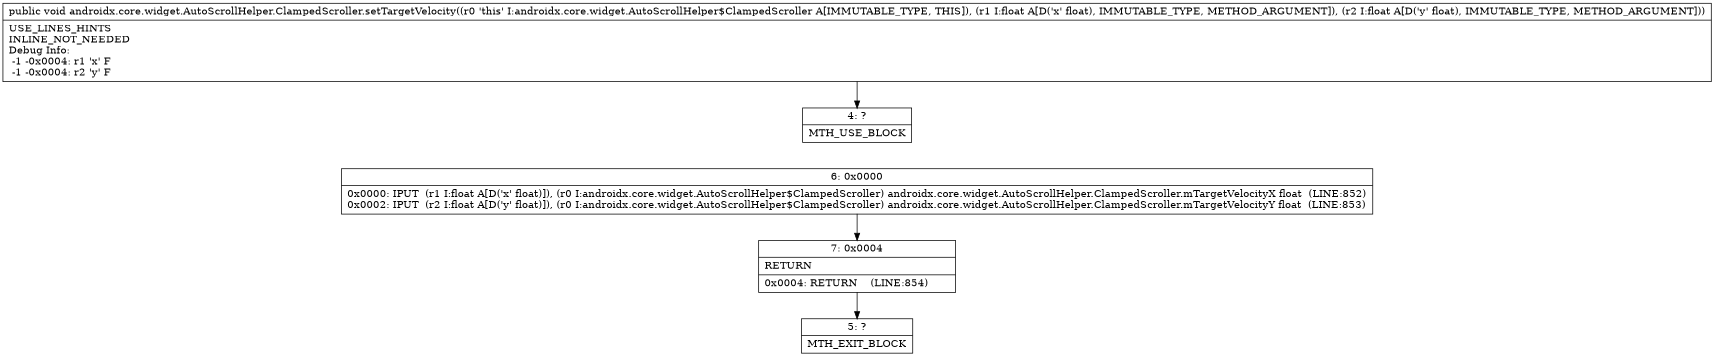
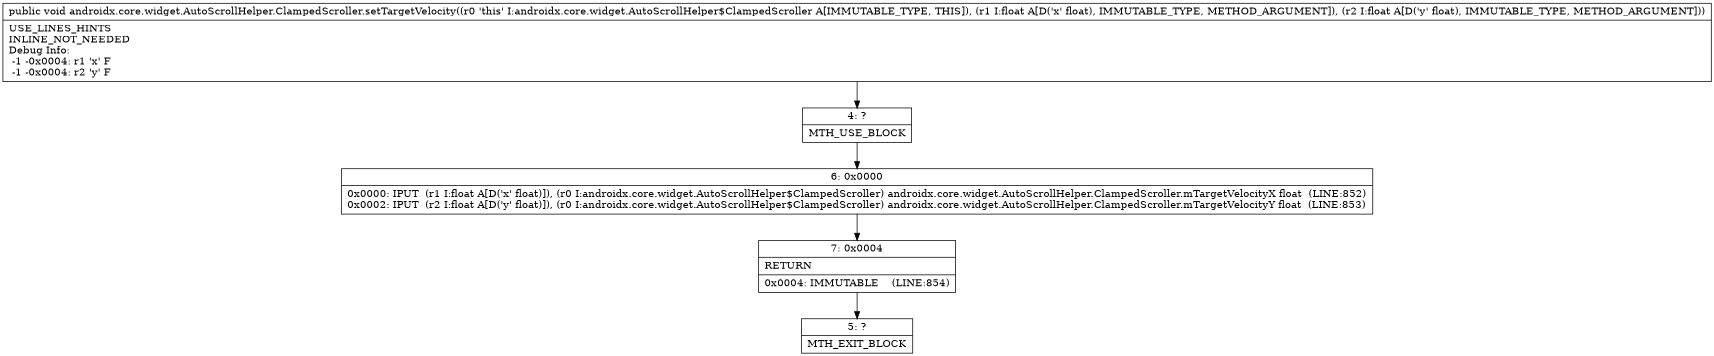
none -> (857, 152)
(846, 283) -> (857, 283)
